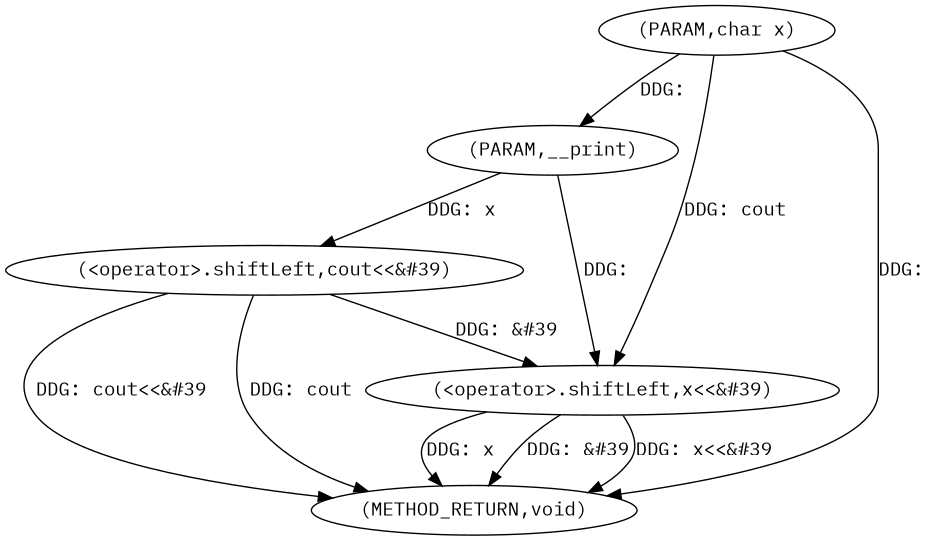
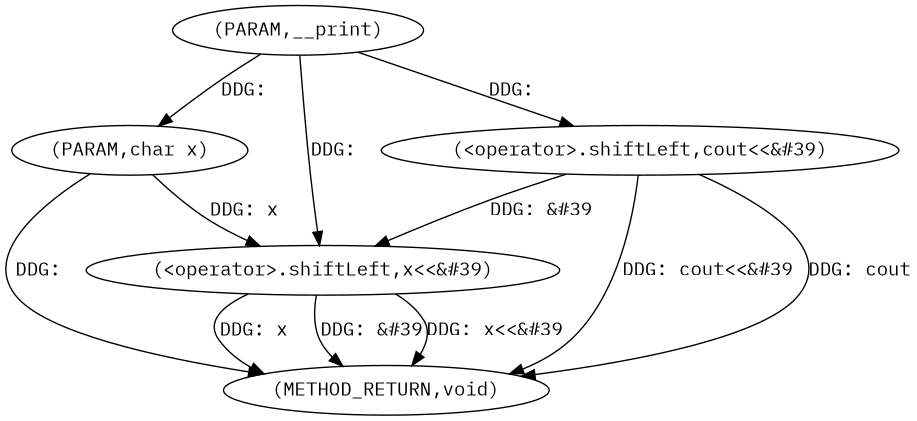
(634, 84) -> (214, 85)
(462, 210) -> (517, 90)
(736, 210) -> (244, 210)
